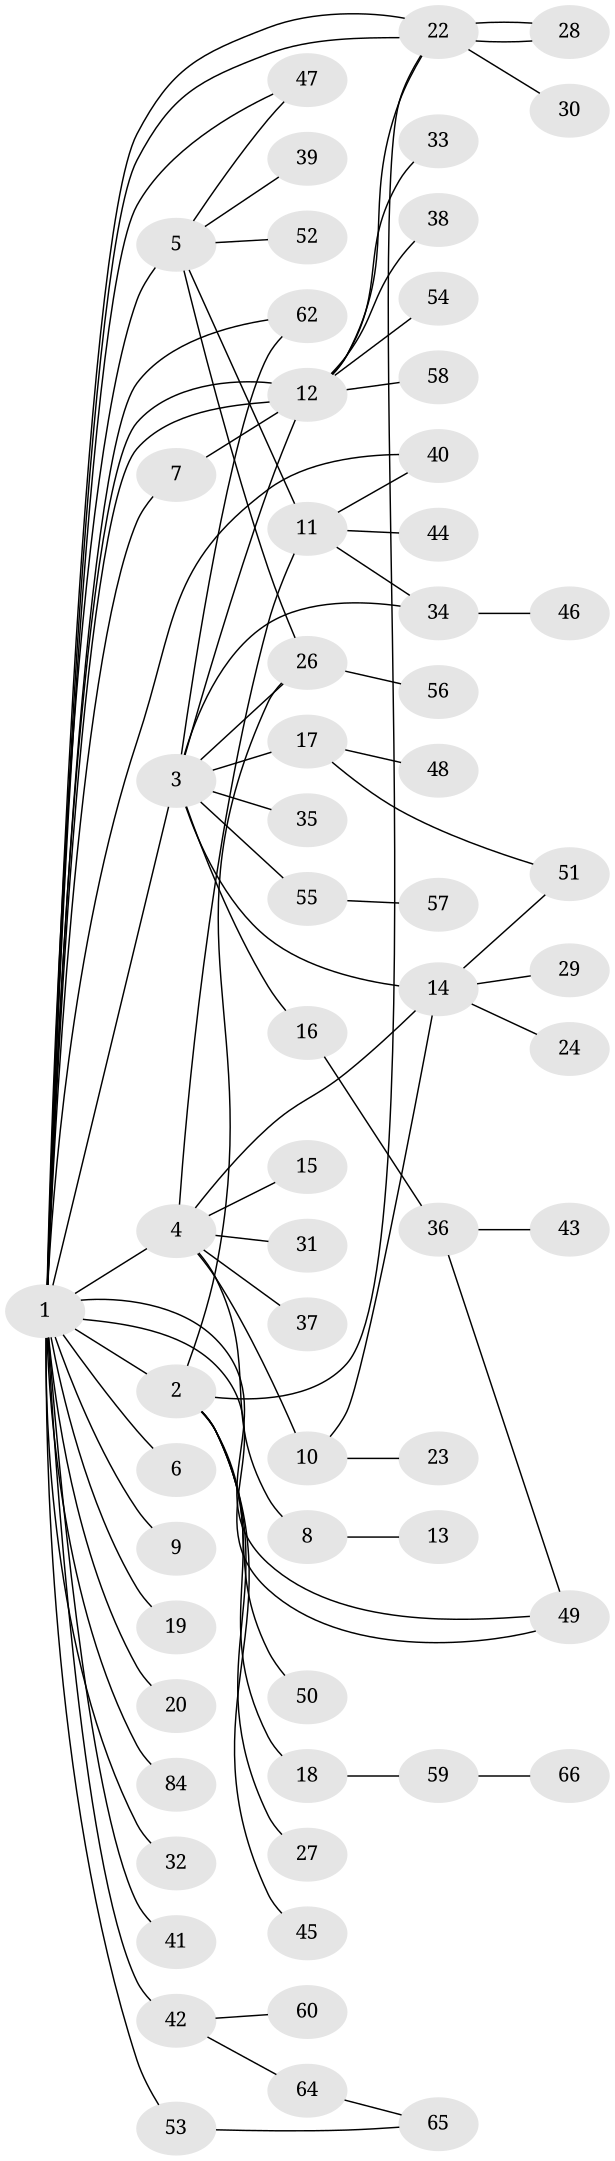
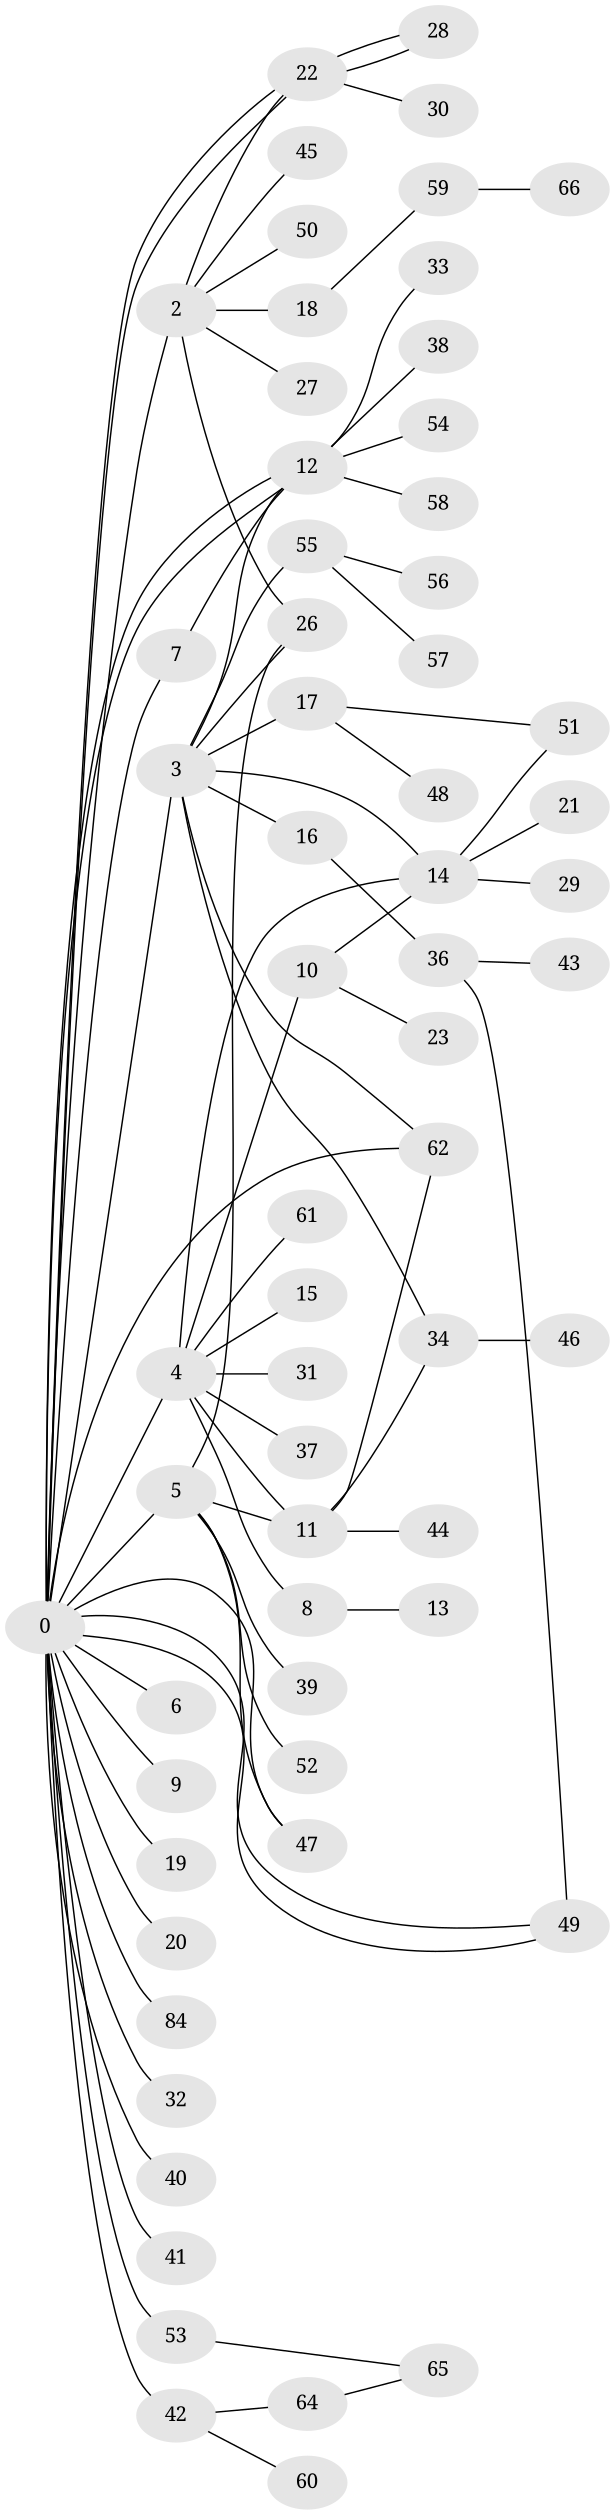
(380, 200) -> none
(373, 493) -> (387, 1346)
(373, 678) -> (373, 565)
(307, 820) -> none
(570, 1049) -> (570, 807)
none -> (307, 1217)
(45, 1311) -> (45, 1627)
